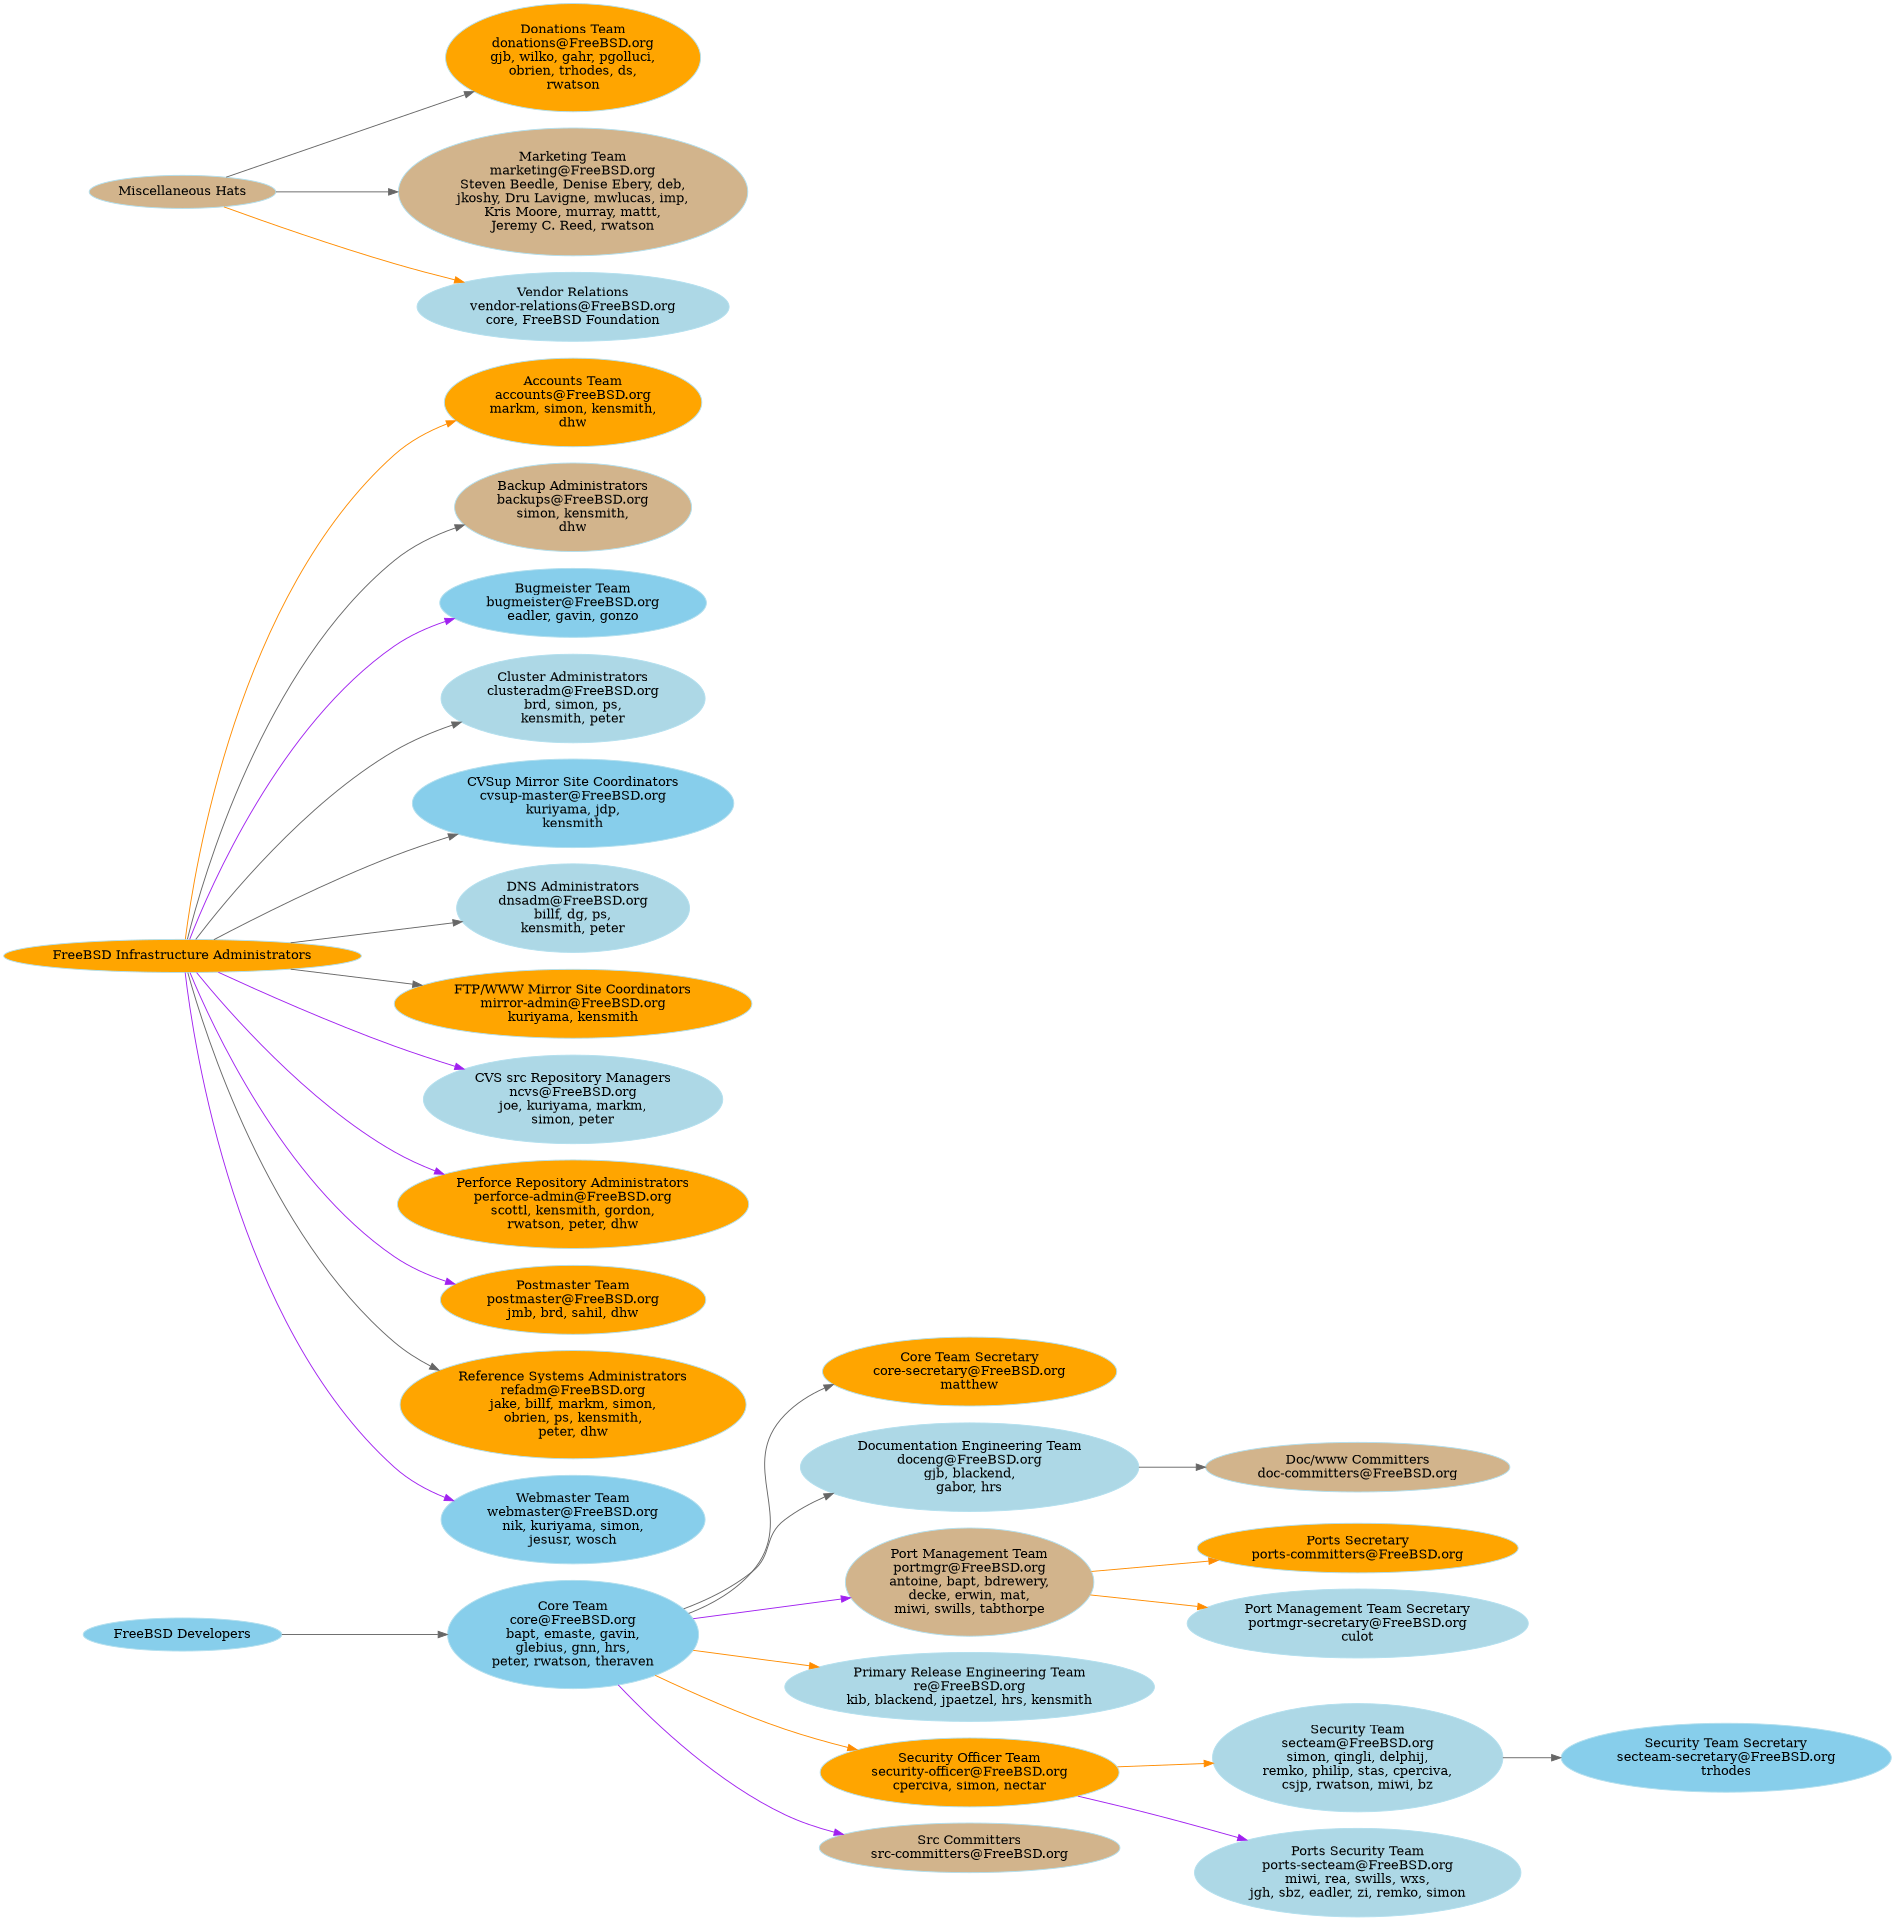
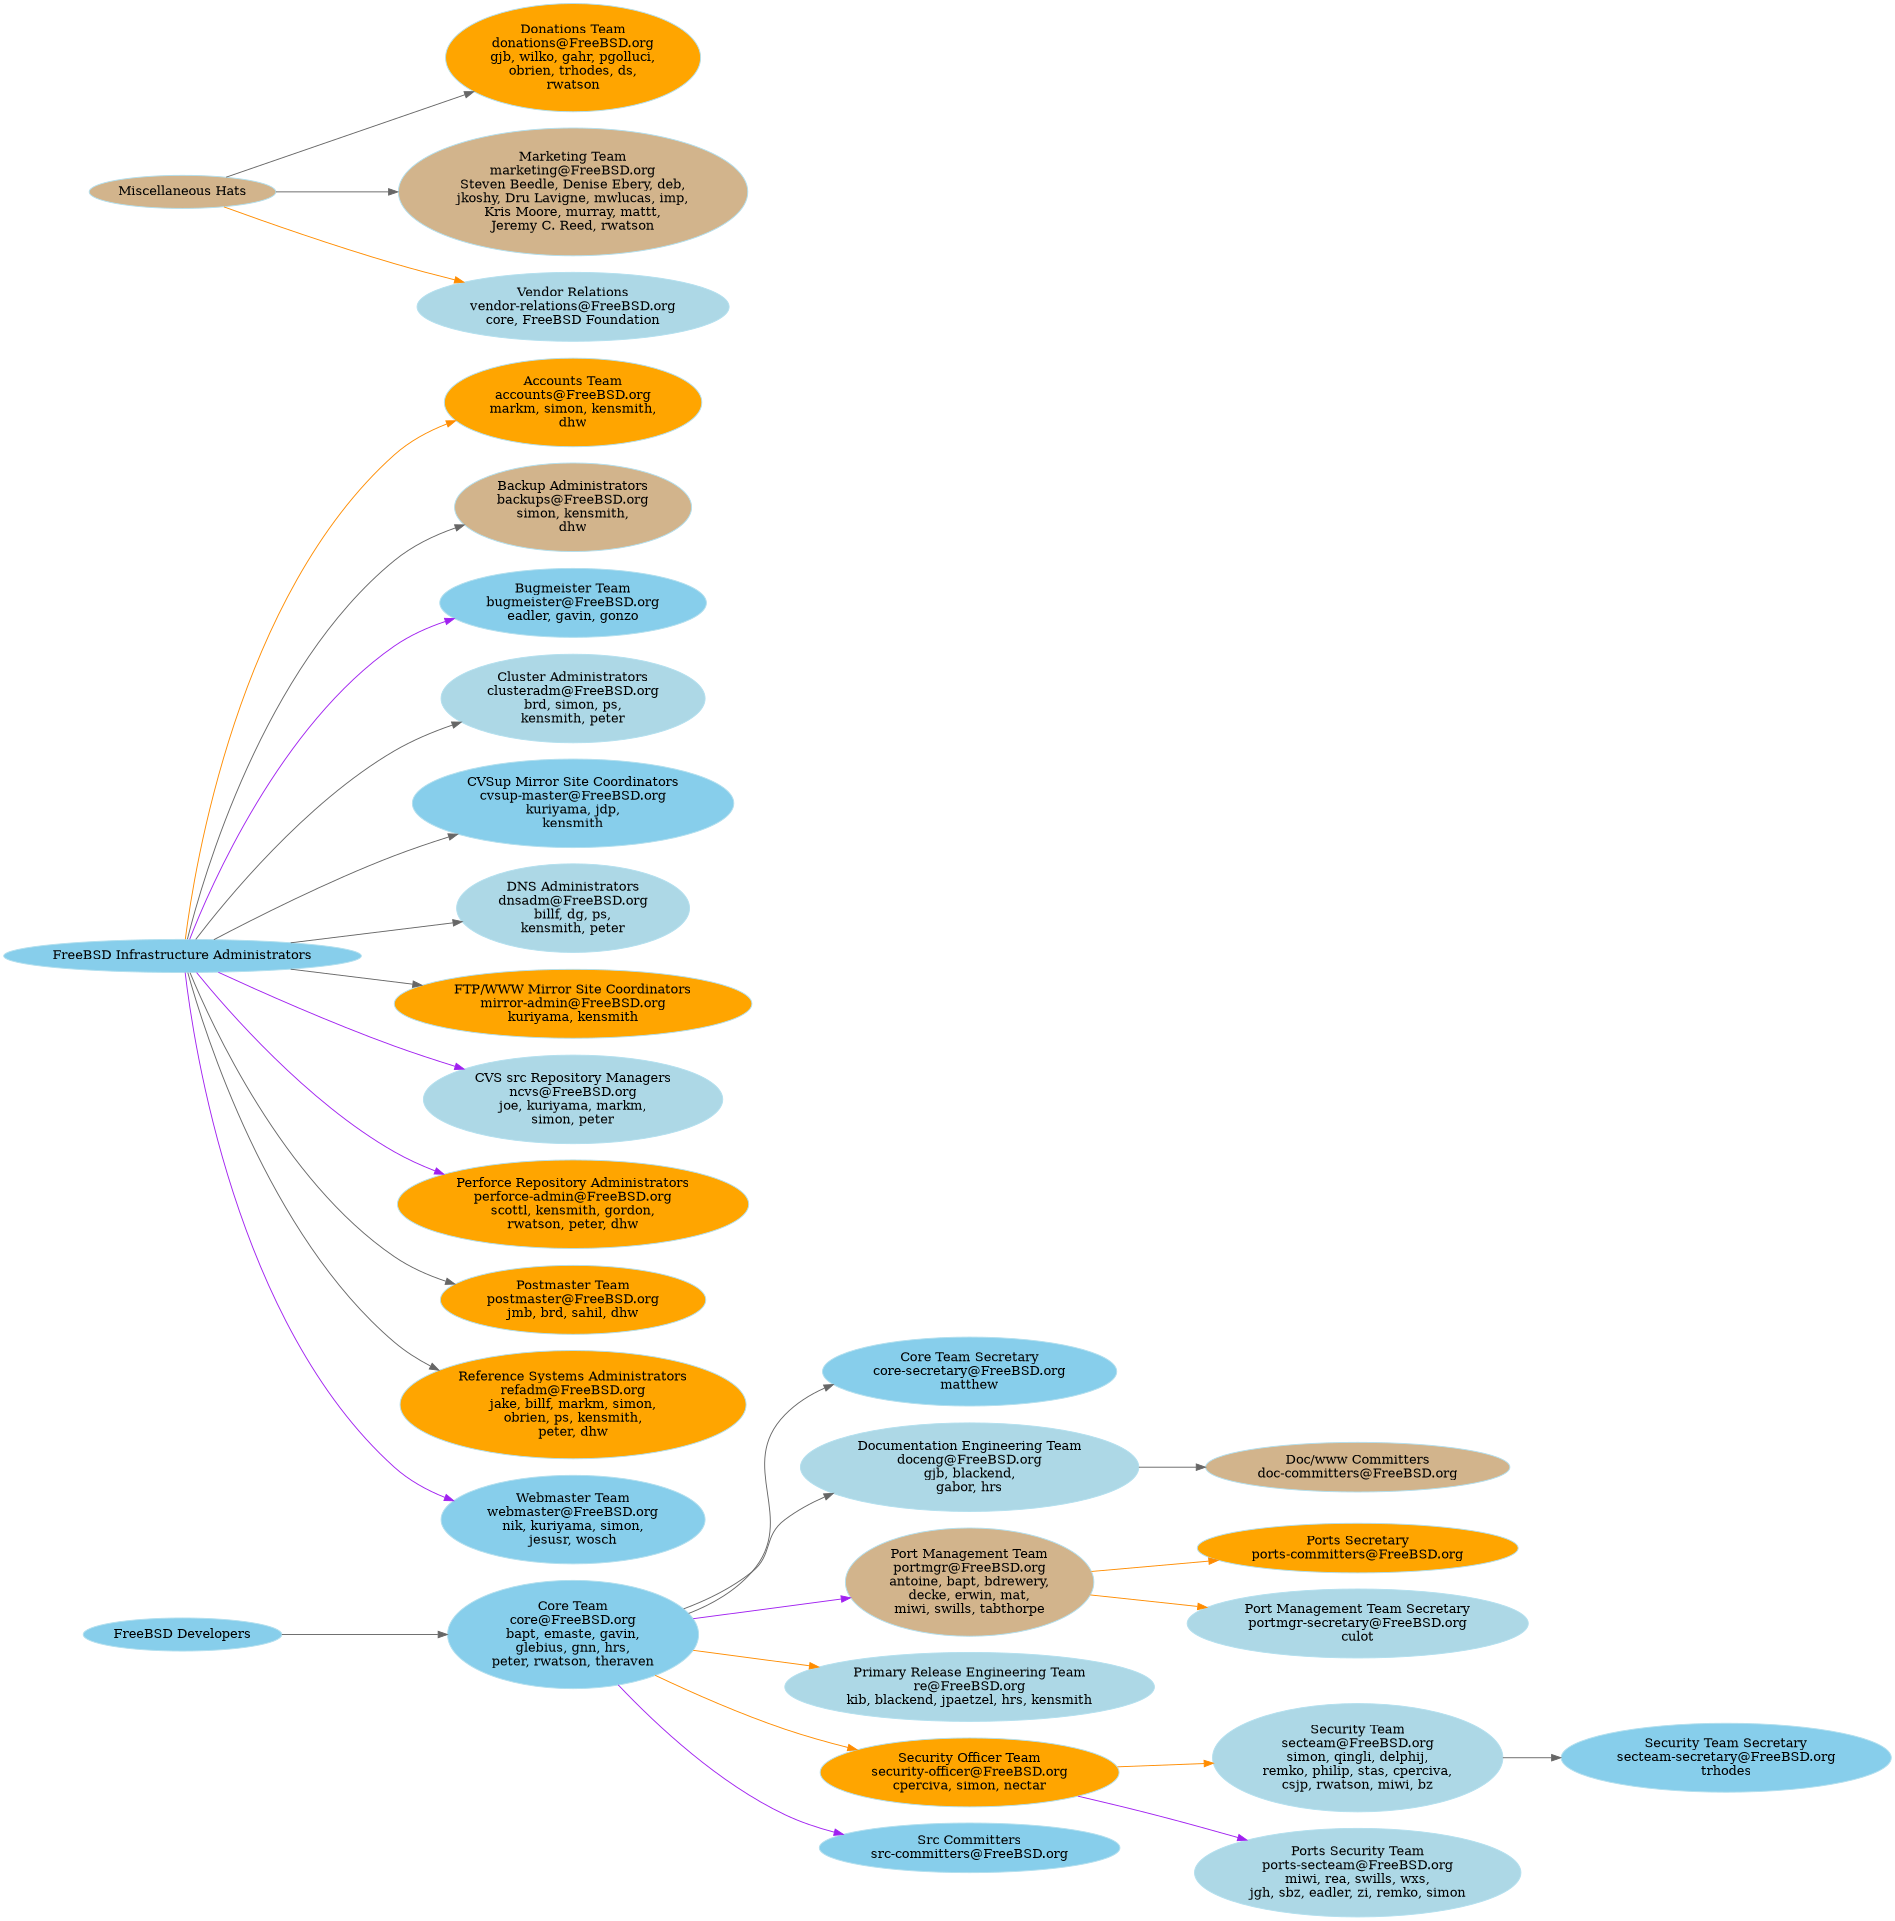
(183, 956) -> (183, 956)
(290, 1152) -> (290, 1152)
(970, 1372) -> (970, 1372)
(970, 1848) -> (970, 1848)
